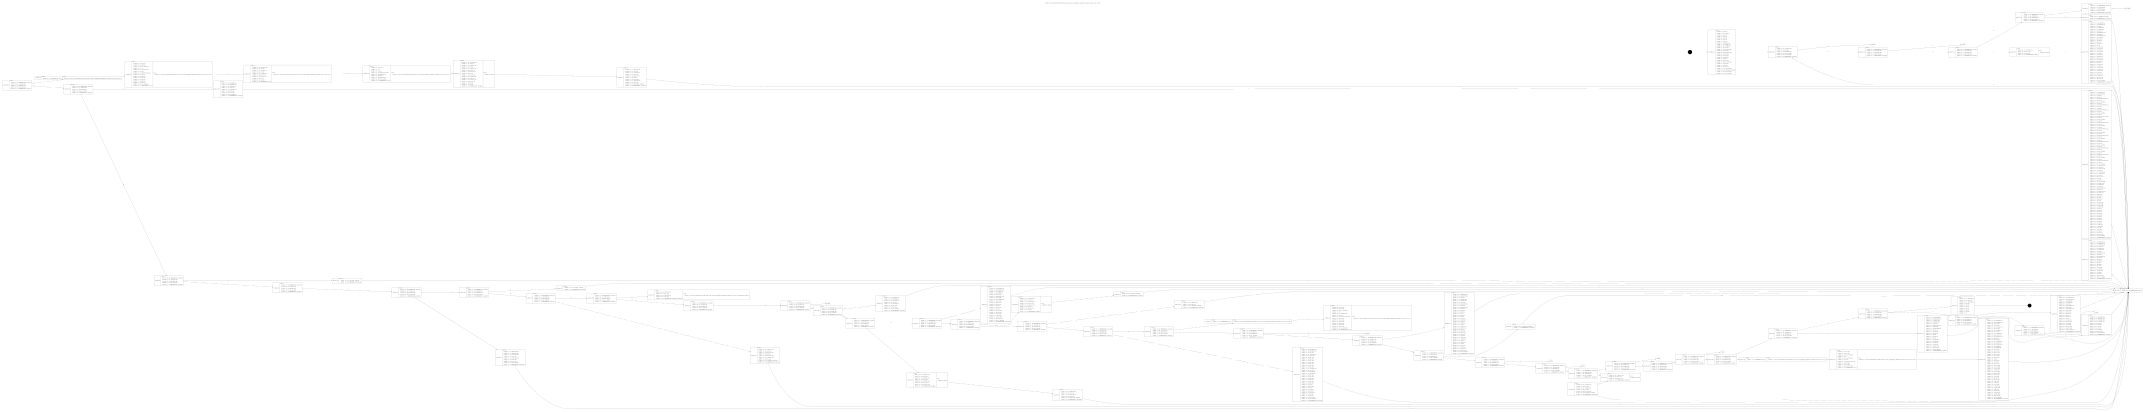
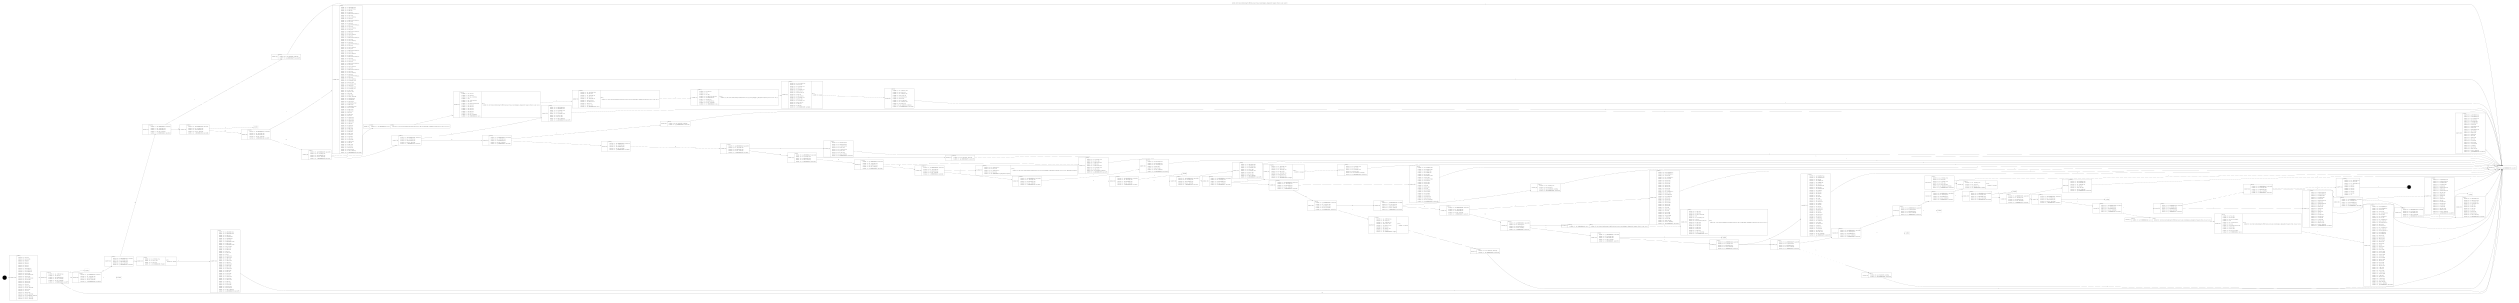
none -> (256, 134)
none -> (1154, 166)
none -> (2077, 186)
